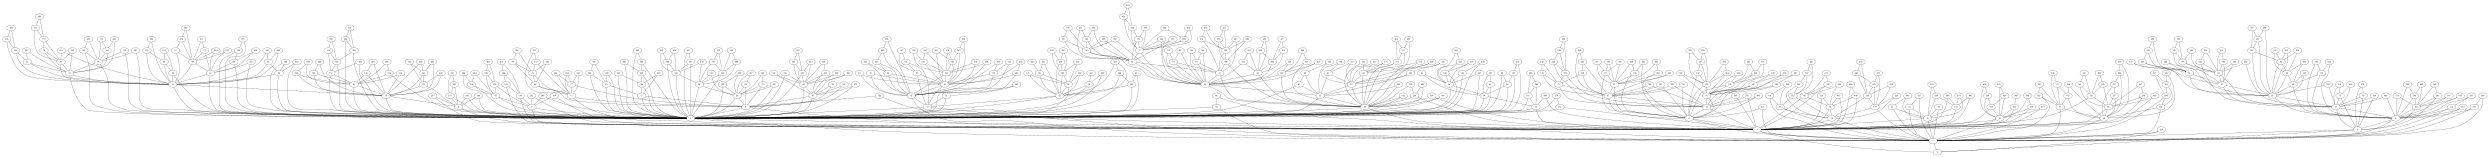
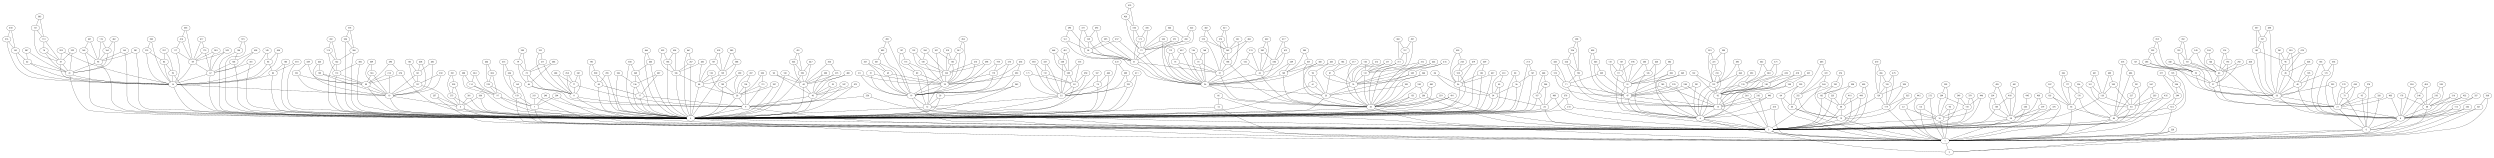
none -> (1424, 73)
none -> (1043, 82)
(924, 116) -> (901, 115)
